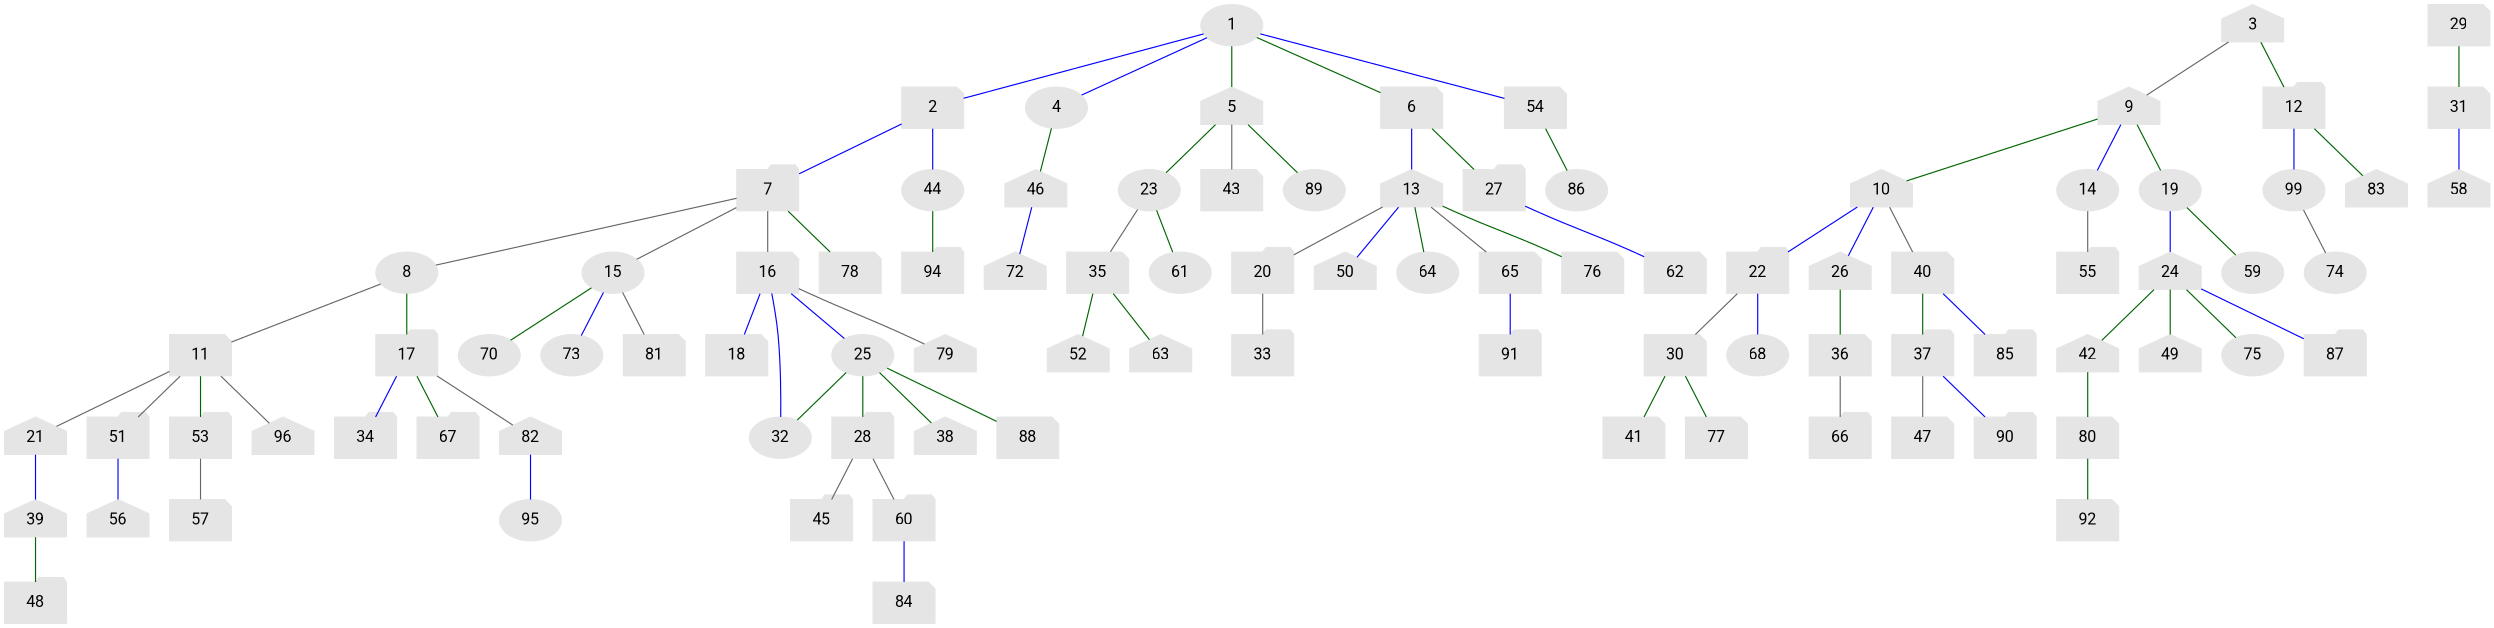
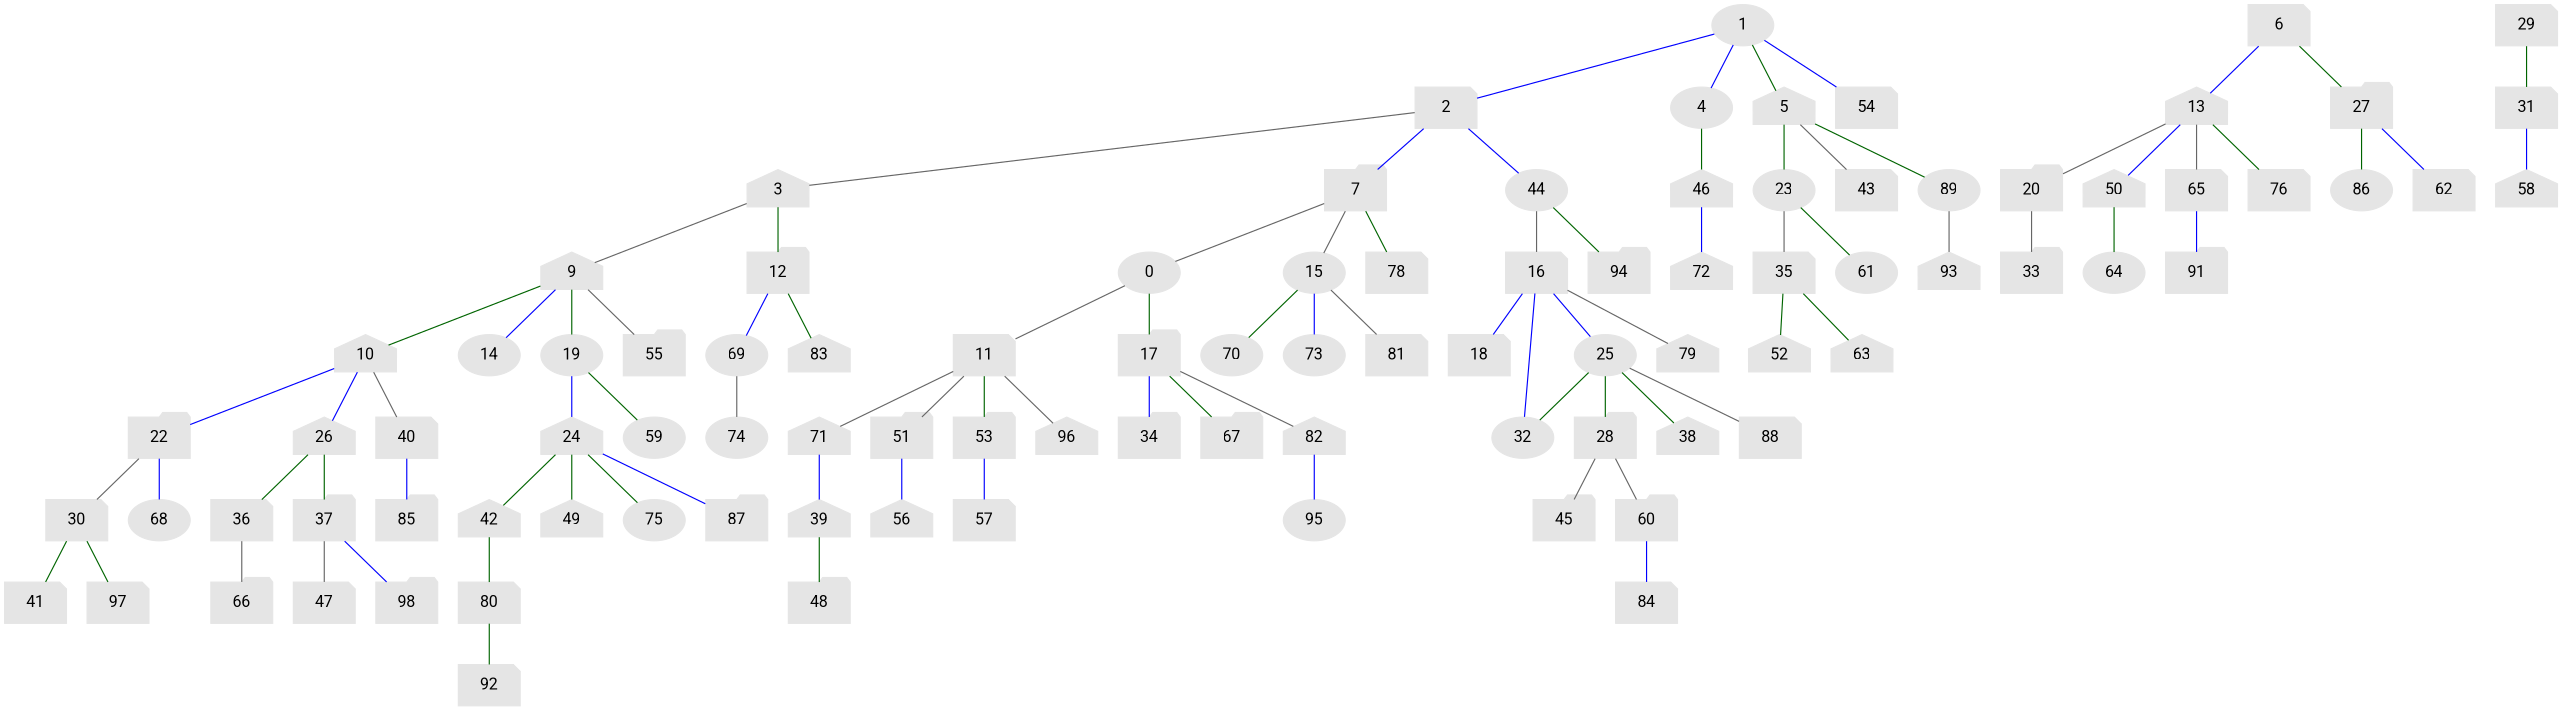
(1319, 65) -> none
none -> (1112, 149)
(1556, 150) -> (2362, 149)
(2294, 190) -> (737, 355)
(1419, 230) -> (2114, 230)
(768, 232) -> (1537, 232)
(2088, 232) -> (611, 312)
(407, 273) -> (1149, 273)
none -> (1949, 273)
(1923, 314) -> (324, 477)
(942, 395) -> (1684, 395)
(36, 438) -> (819, 438)
(1716, 438) -> (118, 603)
(2005, 438) -> (407, 603)
(201, 479) -> (984, 479)
